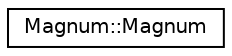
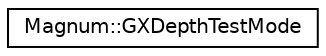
(116, 28) -> (163, 28)
